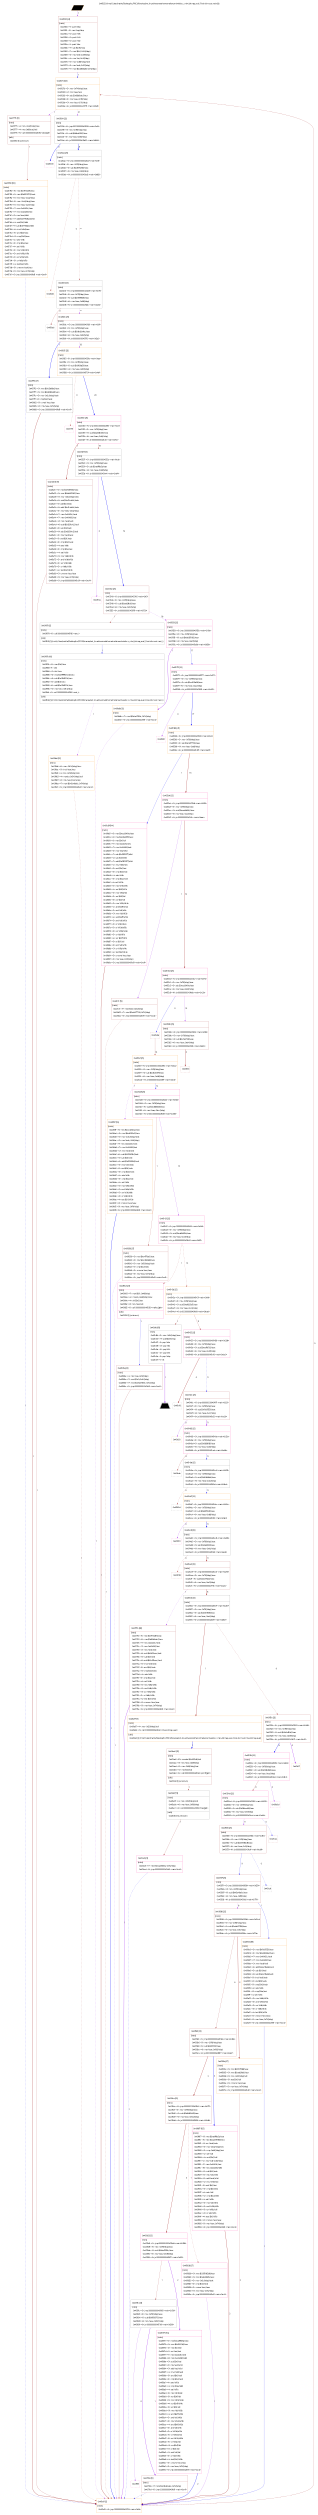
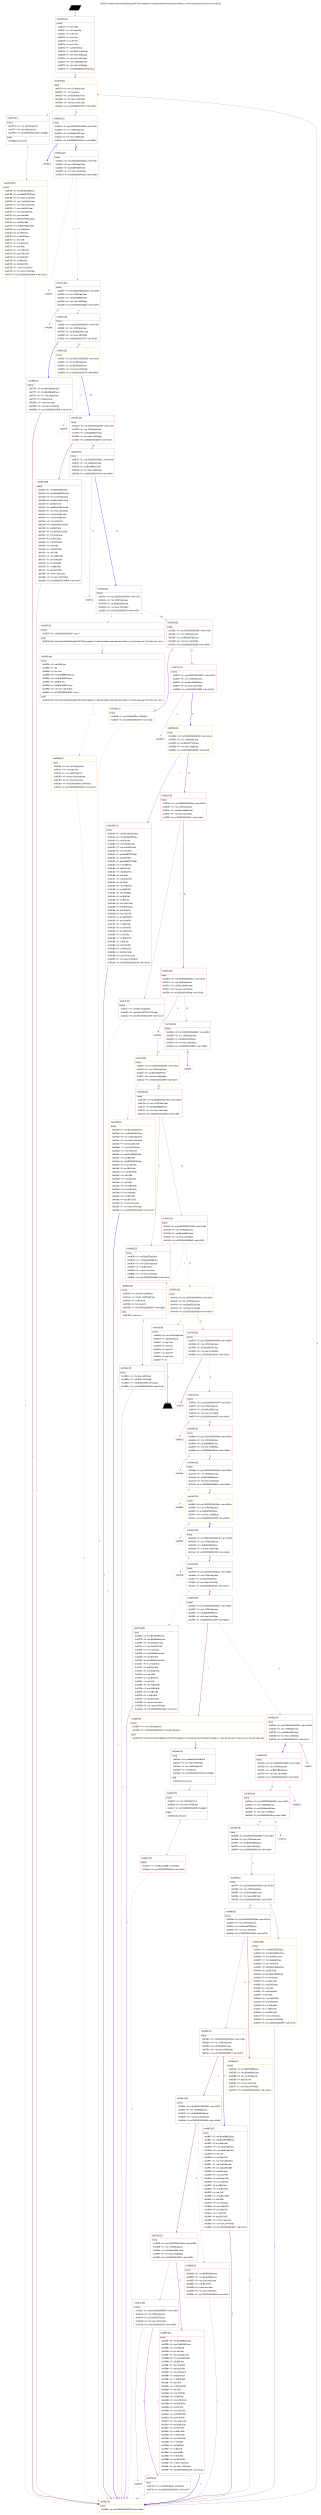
(267, 1889) -> none
